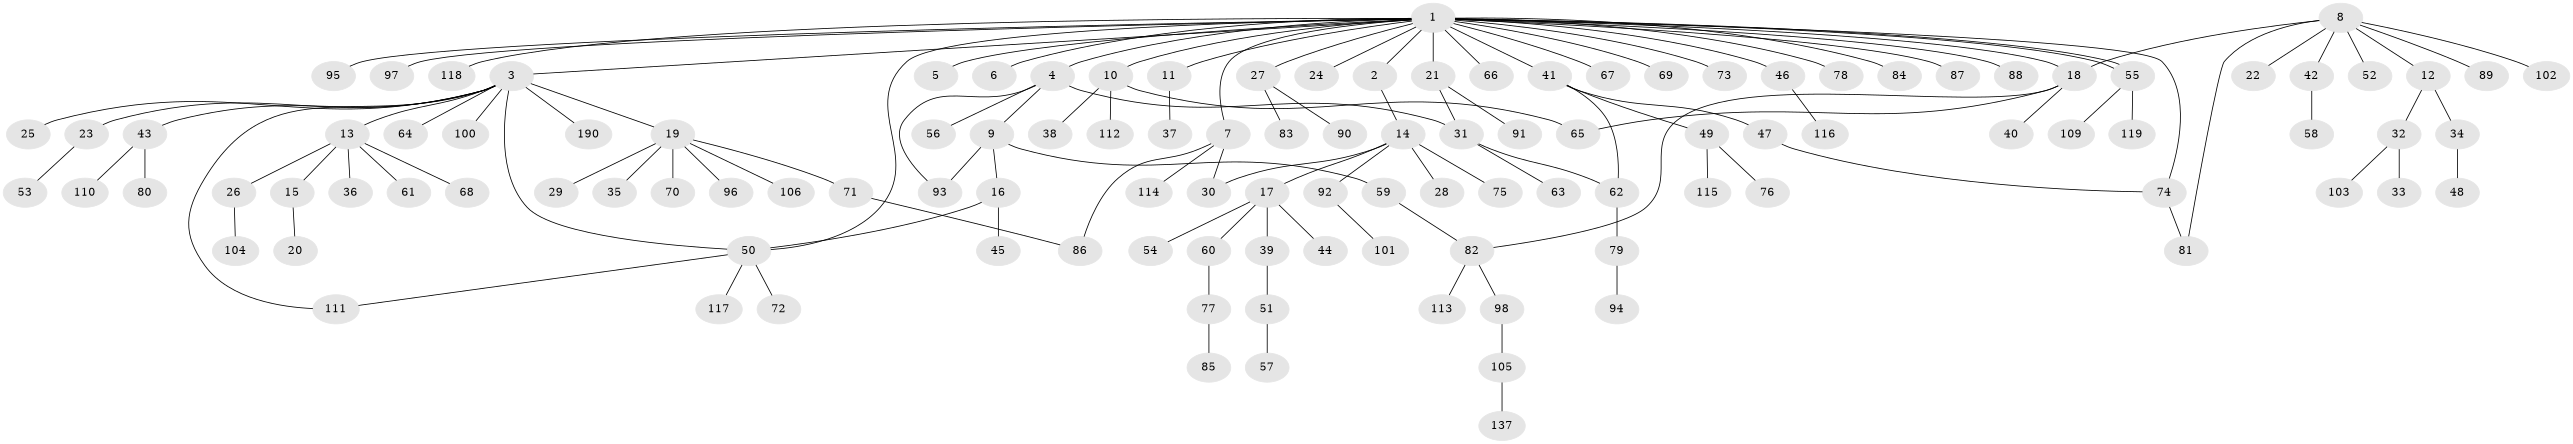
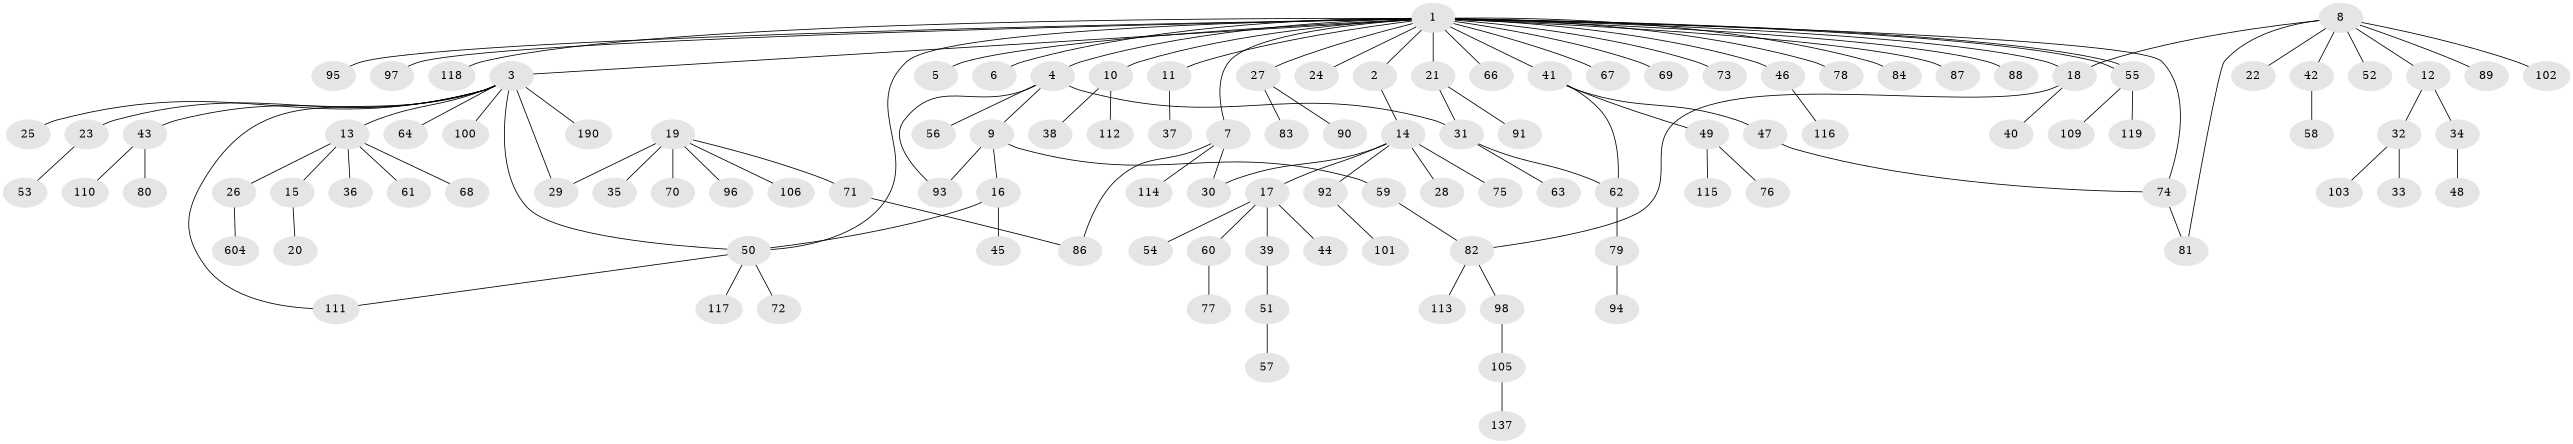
(592, 105) -> (534, 134)
(1578, 134) -> none
(236, 251) -> (236, 251)
(1209, 368) -> none
